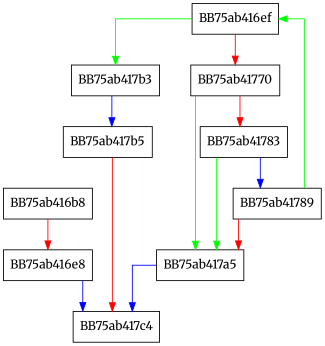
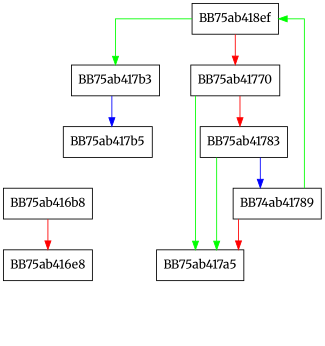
(235, 19) -> (235, 19)
(277, 204) -> (277, 204)
(116, 327) -> none
